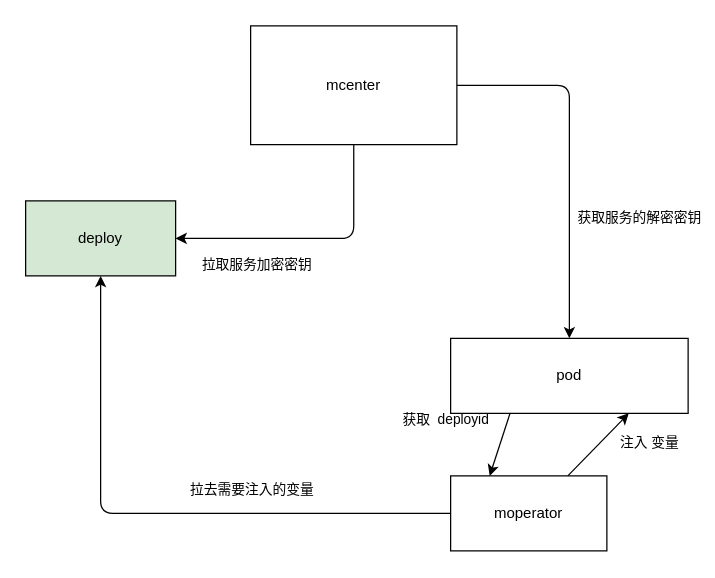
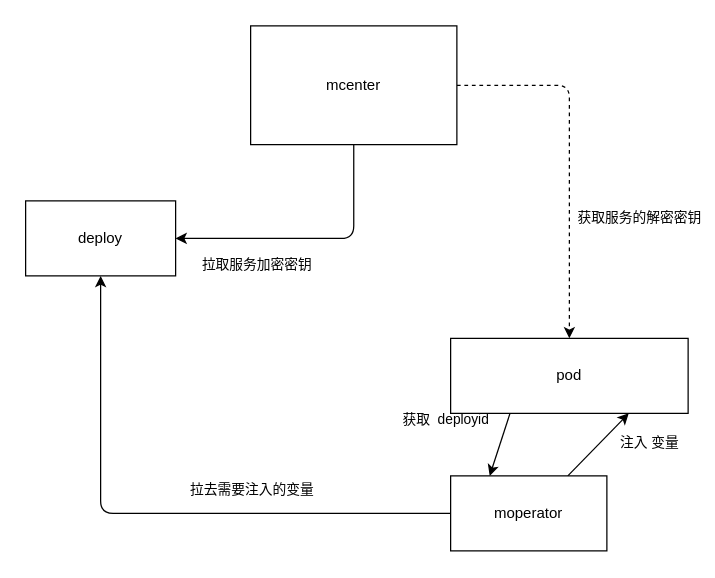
(569, 158) -> (569, 158)
(101, 238) -> (101, 238)
